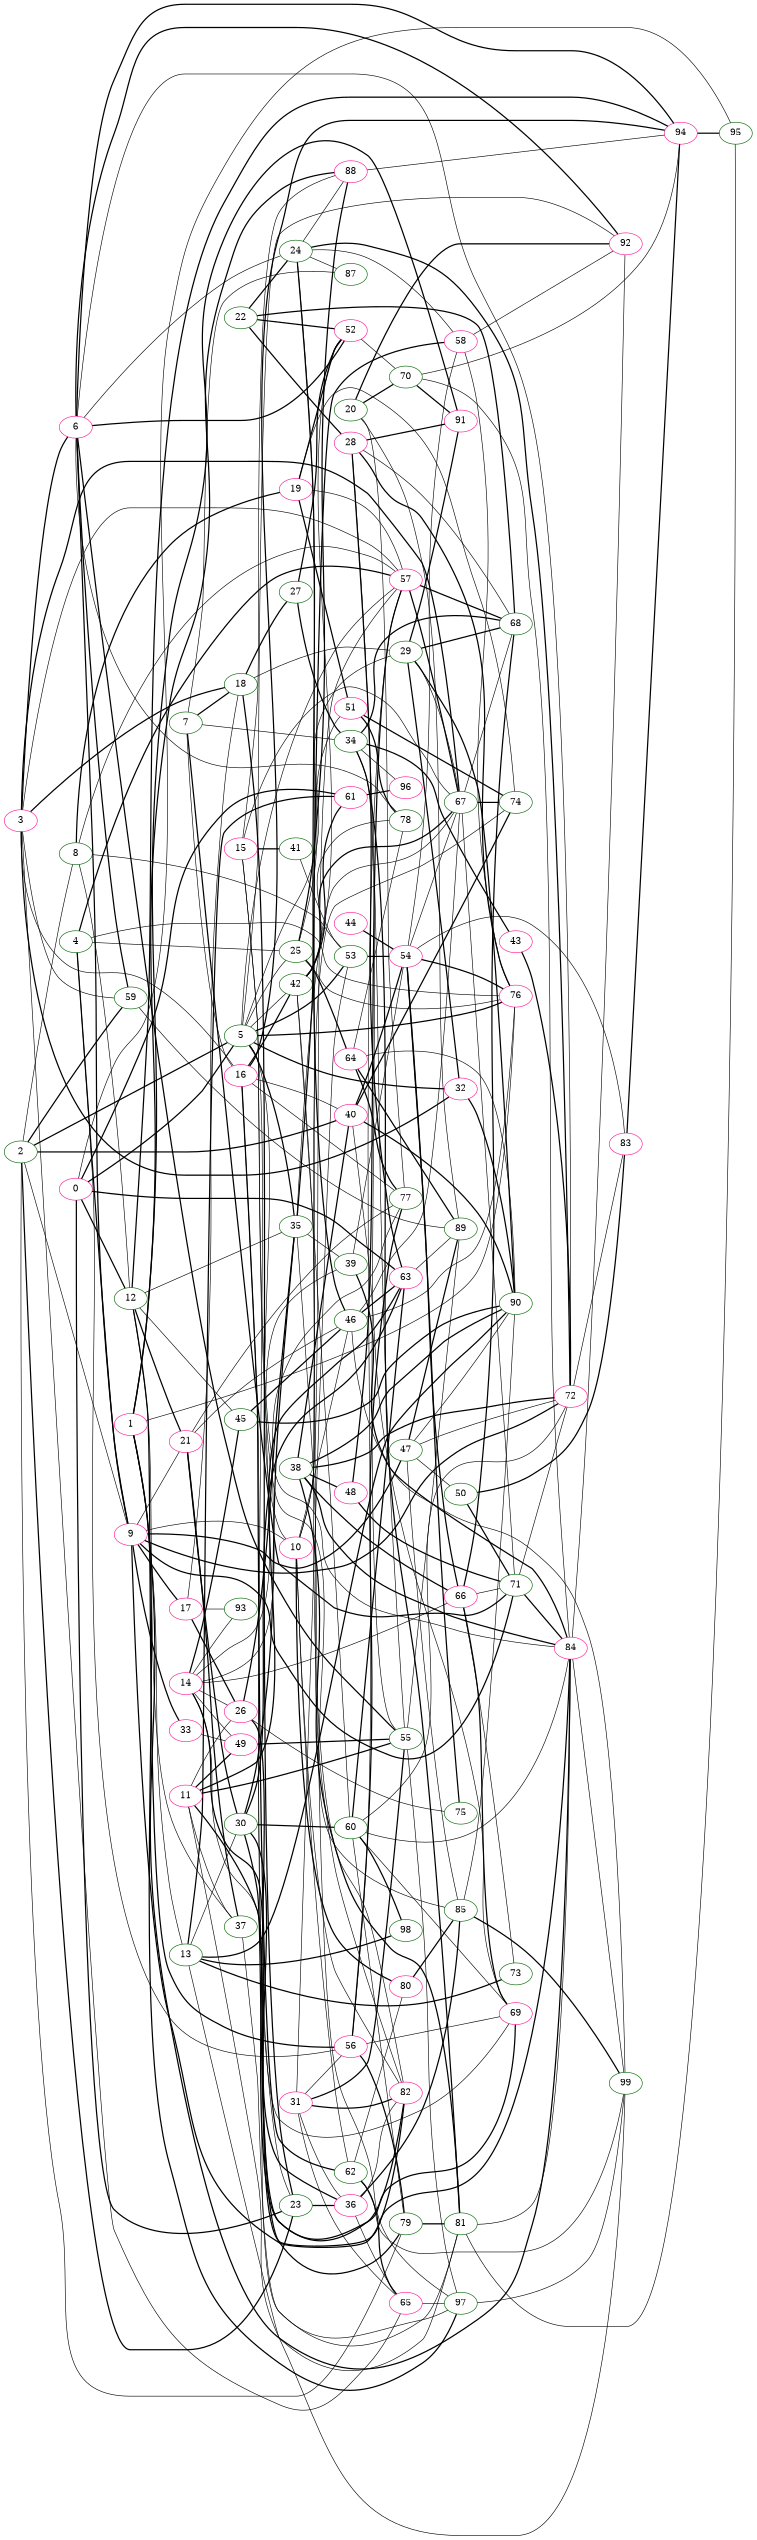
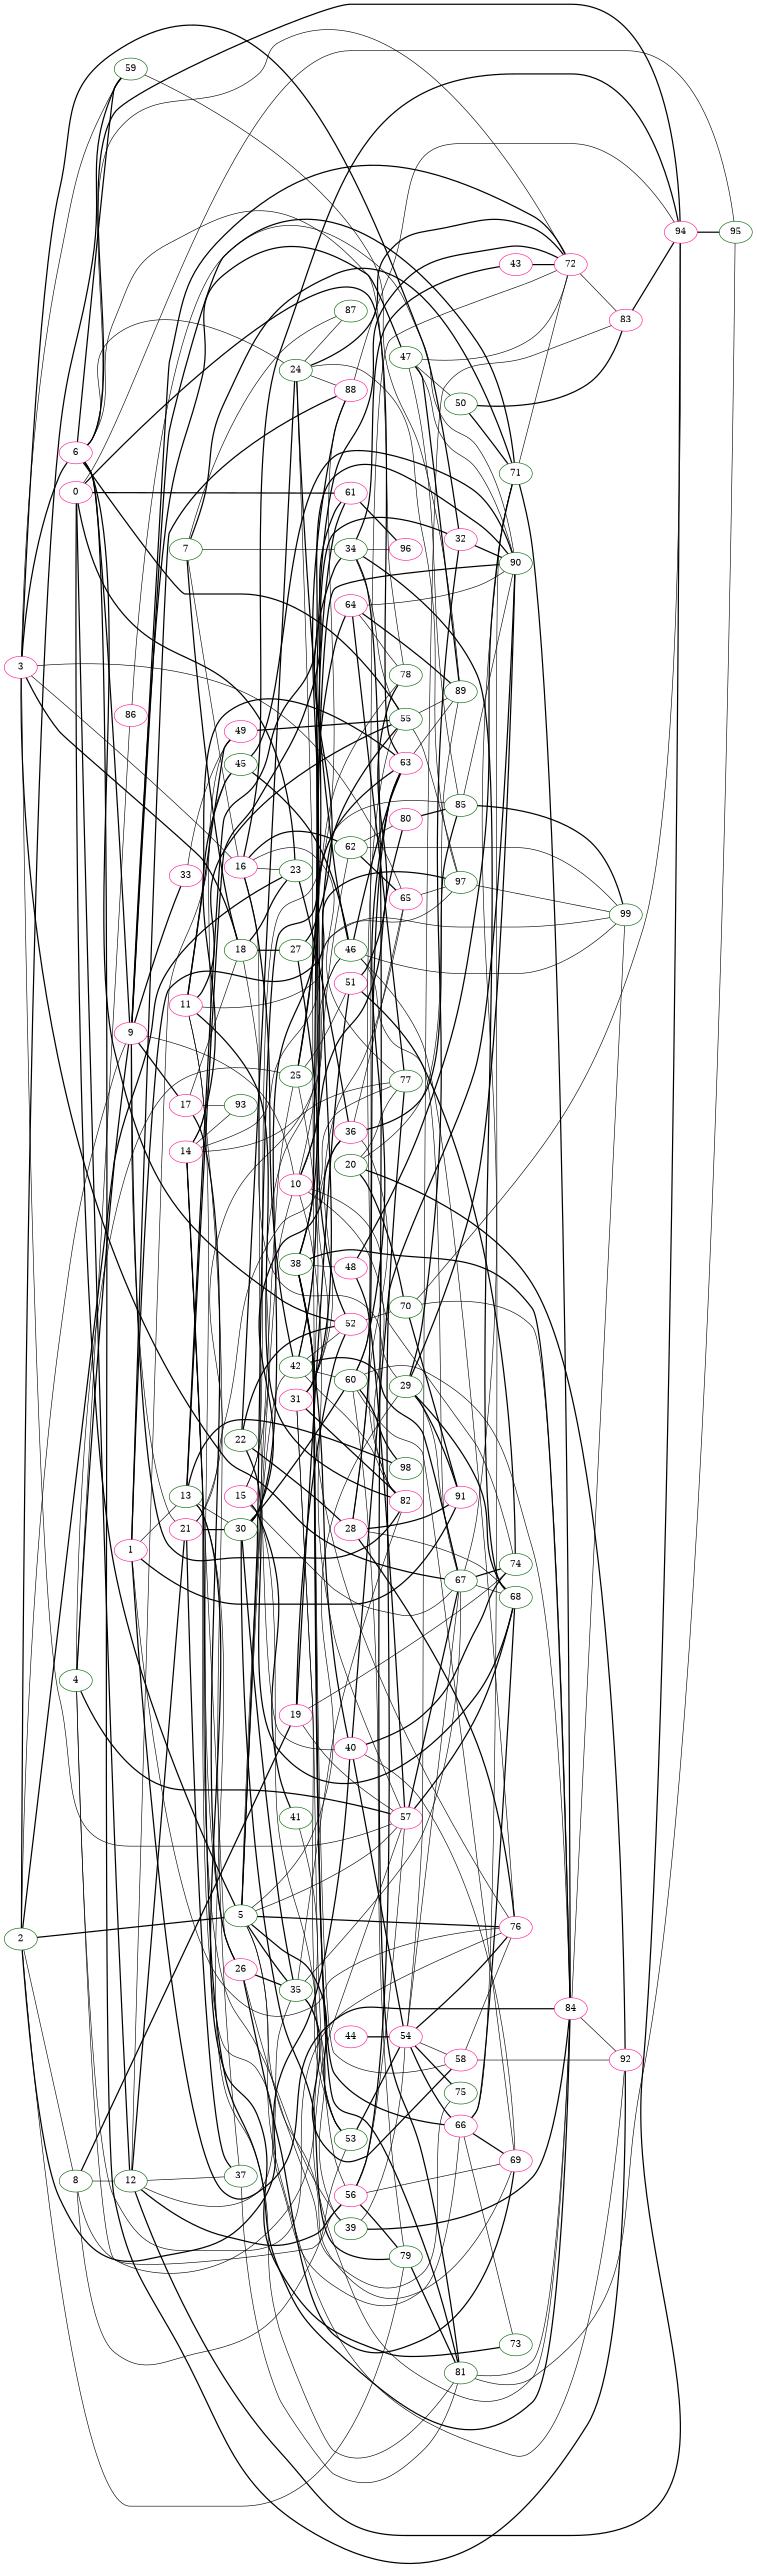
none -> (131, 716)
(323, 1481) -> (323, 1266)
